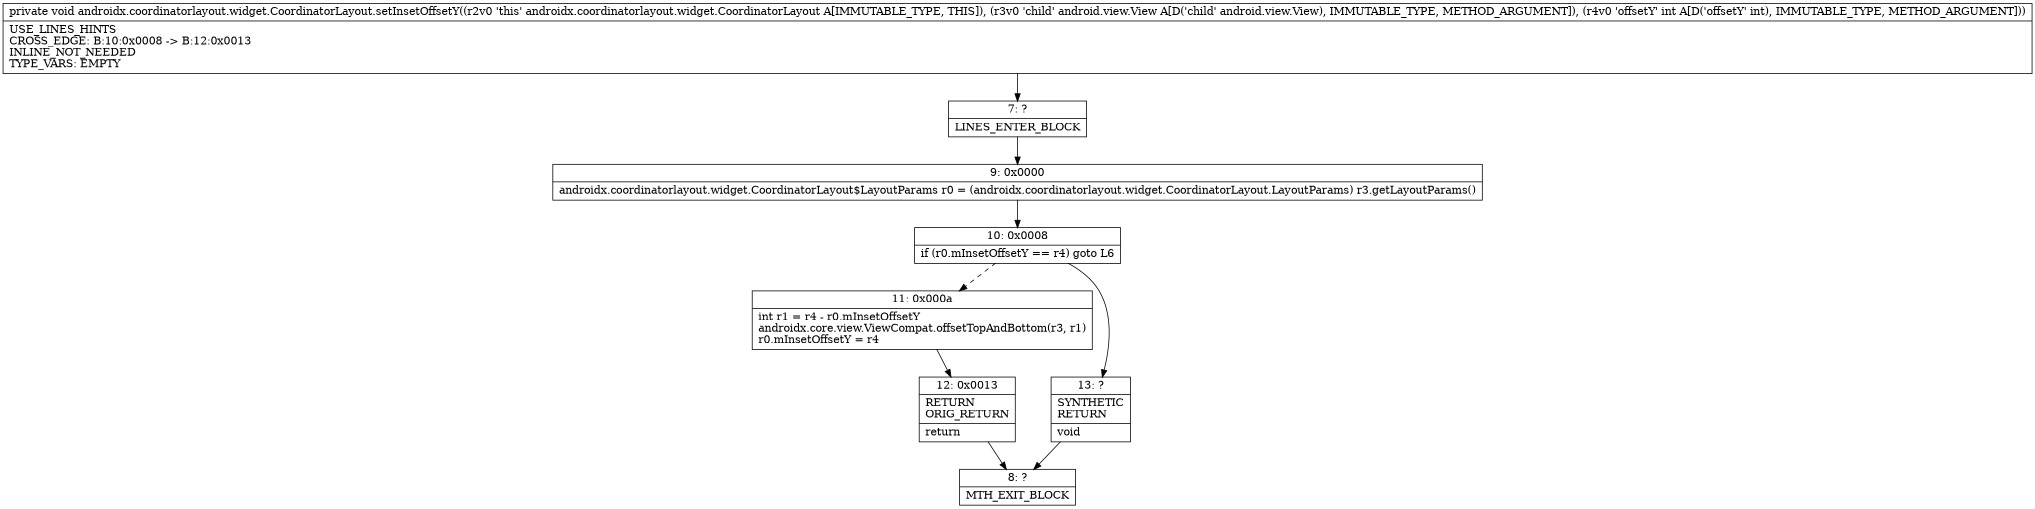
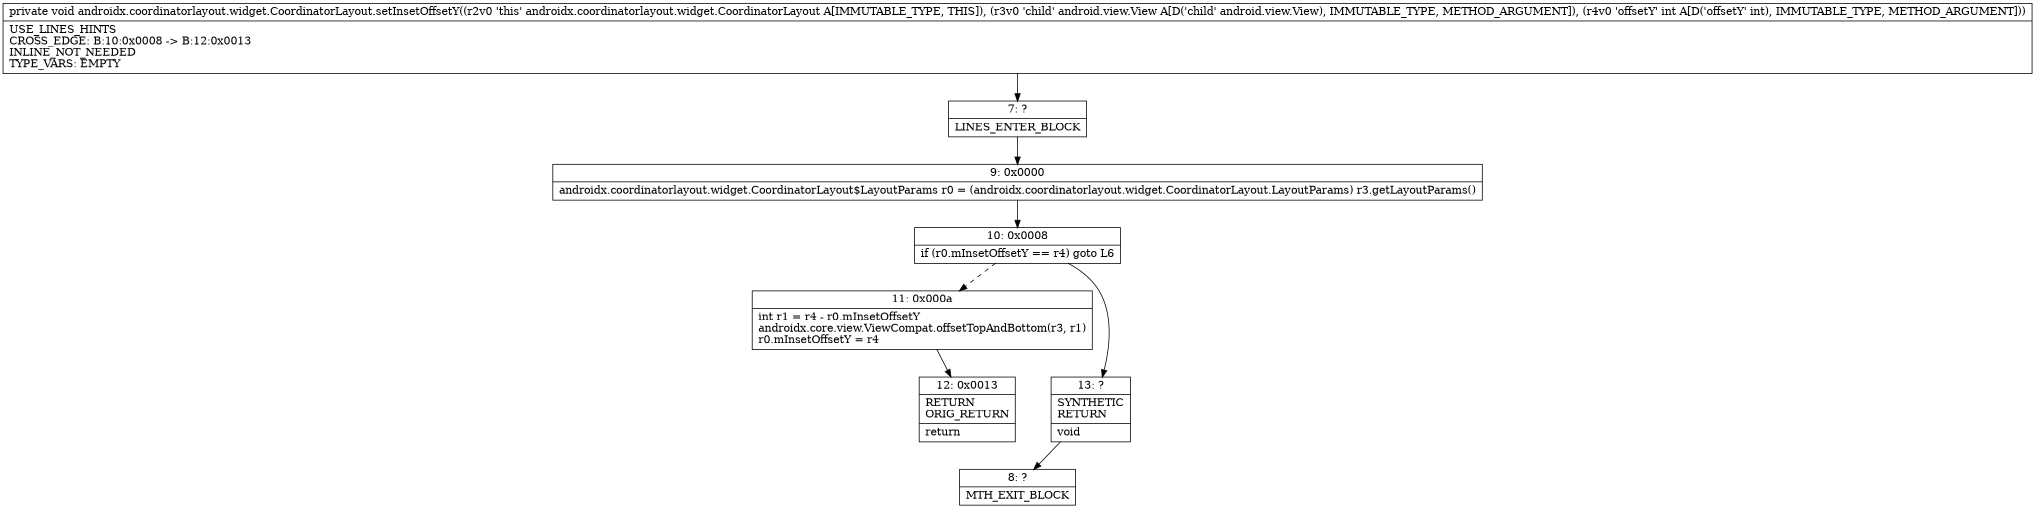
(995, 452) -> none
